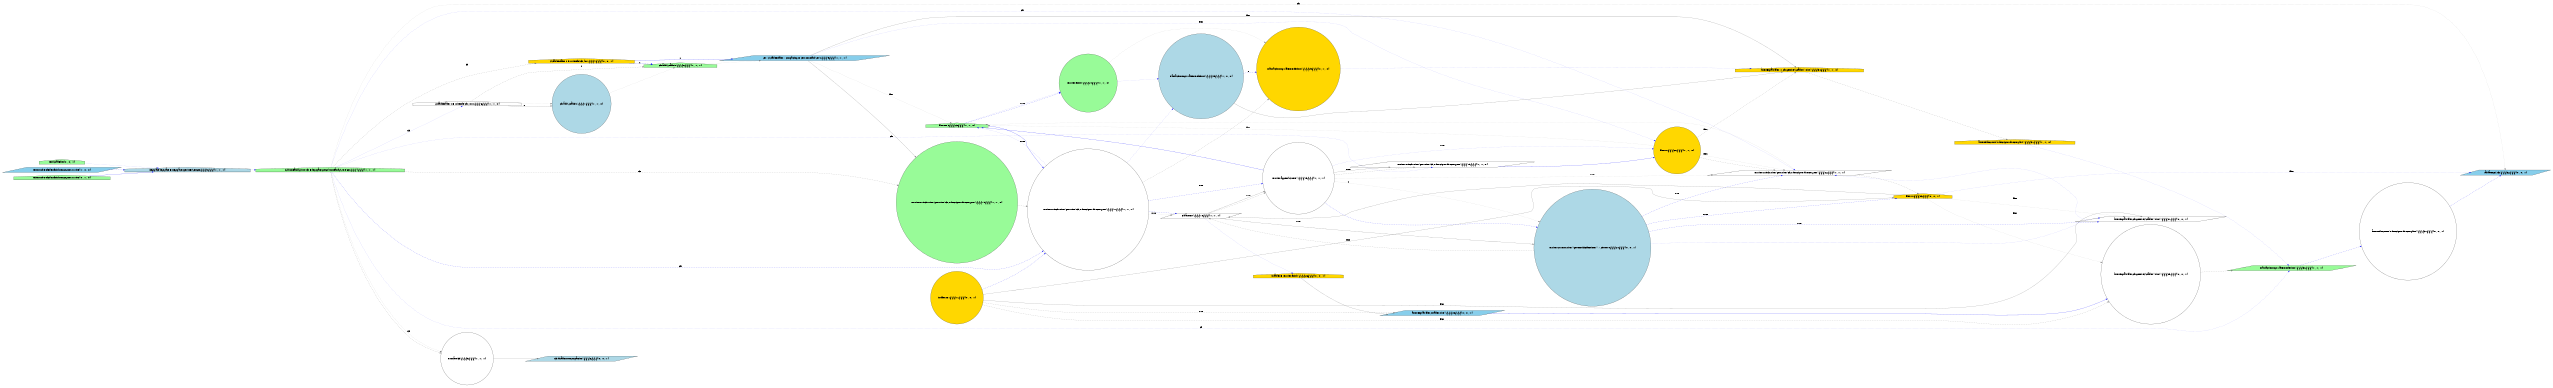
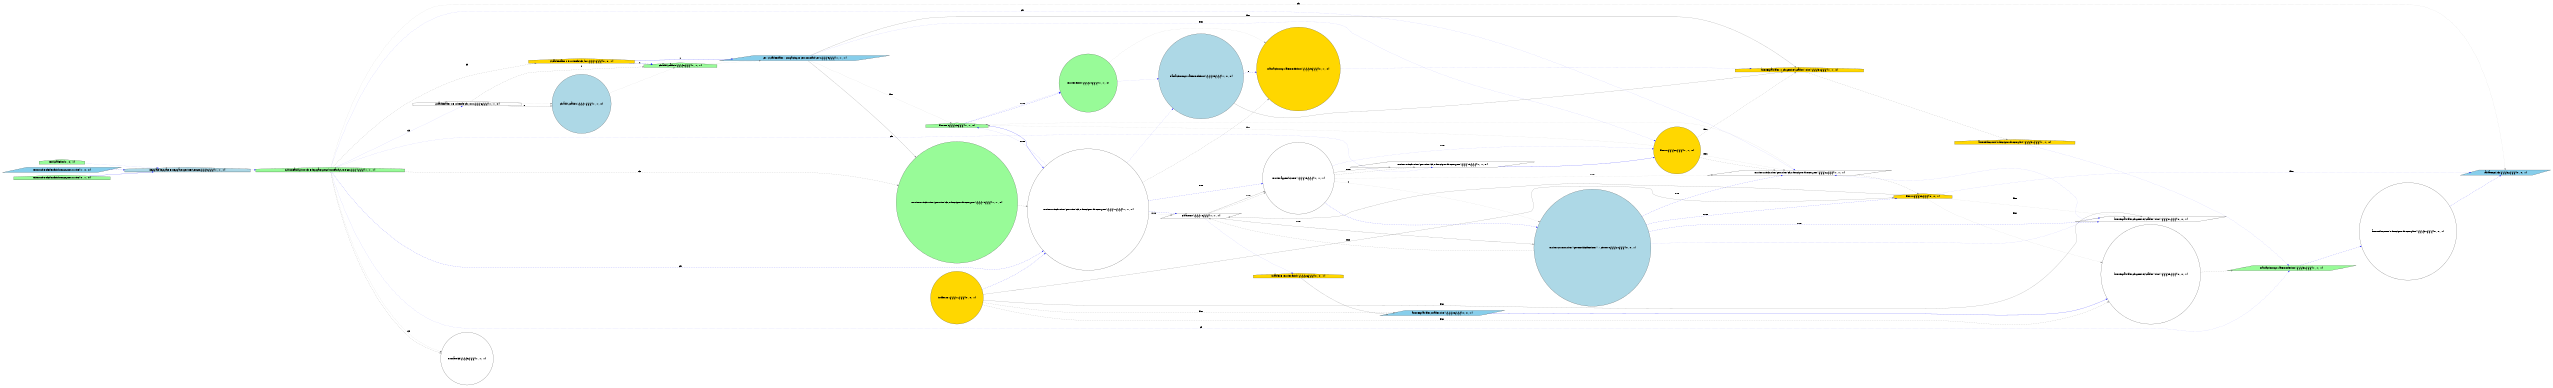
(1124, 144) -> none
(1201, 312) -> (1201, 312)
(582, 359) -> none
